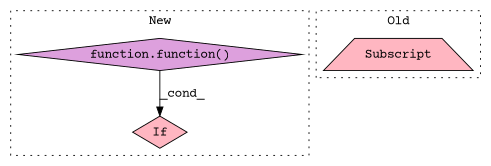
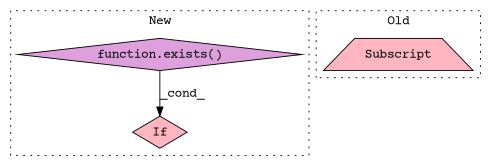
(160, 54) -> (160, 54)
